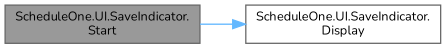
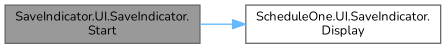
(103, 24) -> (103, 24)
